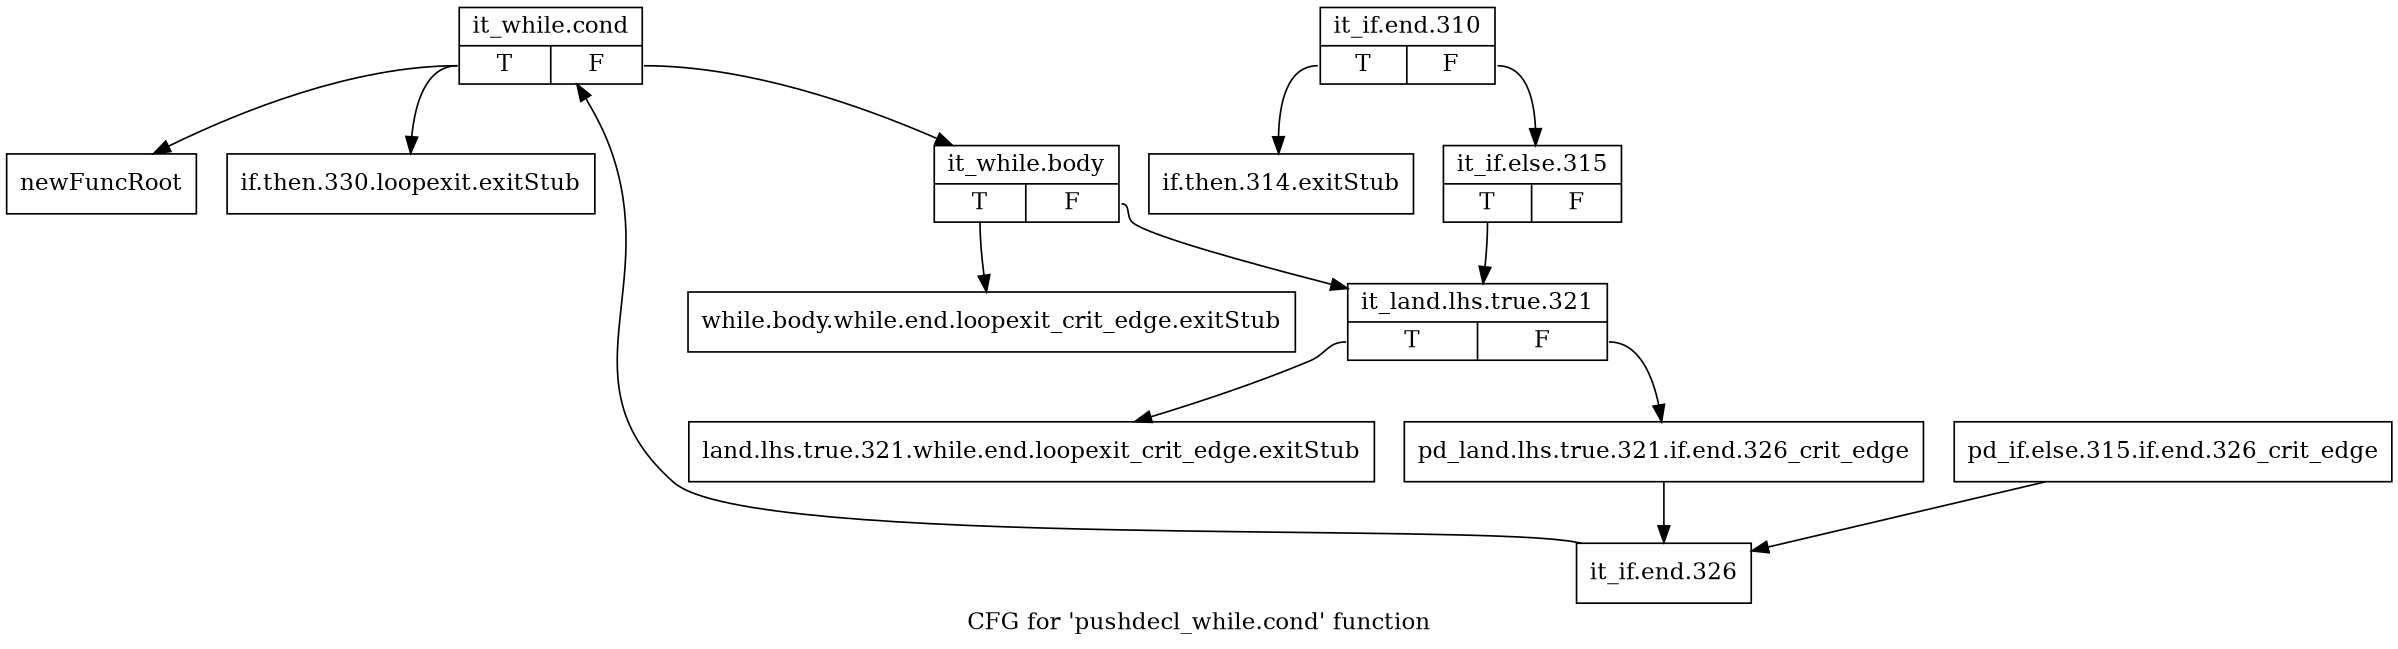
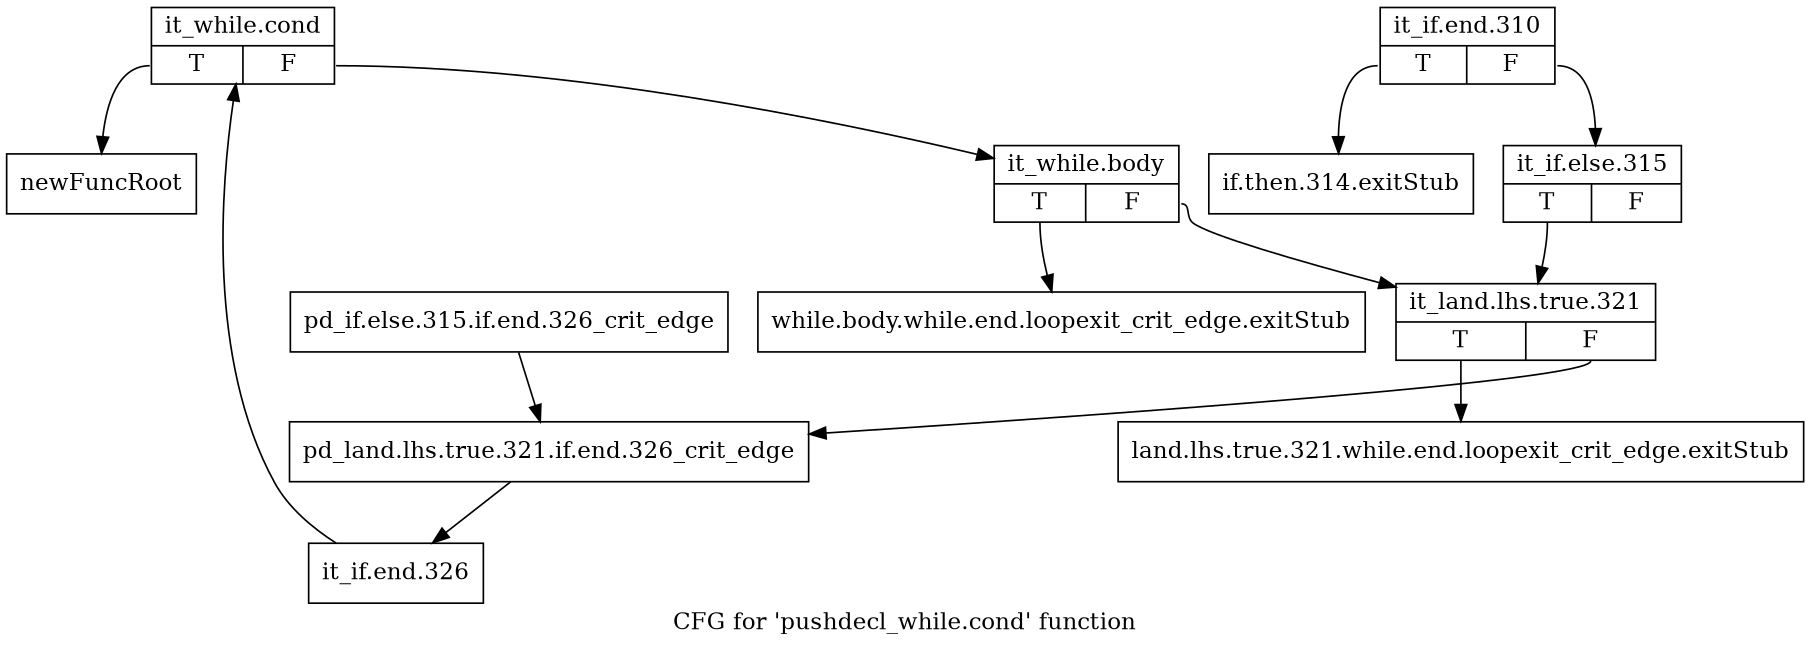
(411, 184) -> none
(1907, 514) -> (527, 379)
